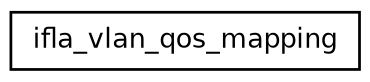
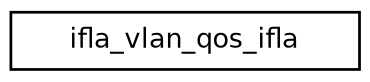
(185, 41) -> (185, 41)
